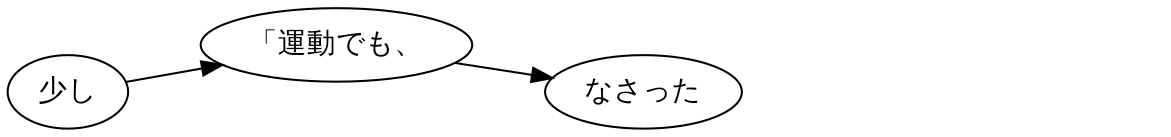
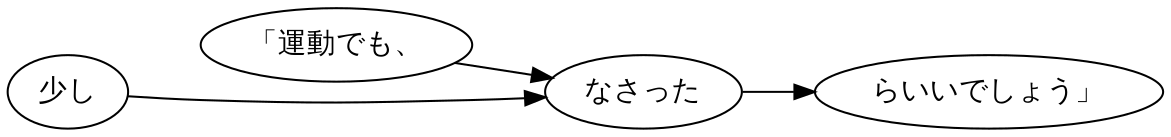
(164, 75) -> (326, 102)
none -> (989, 92)
